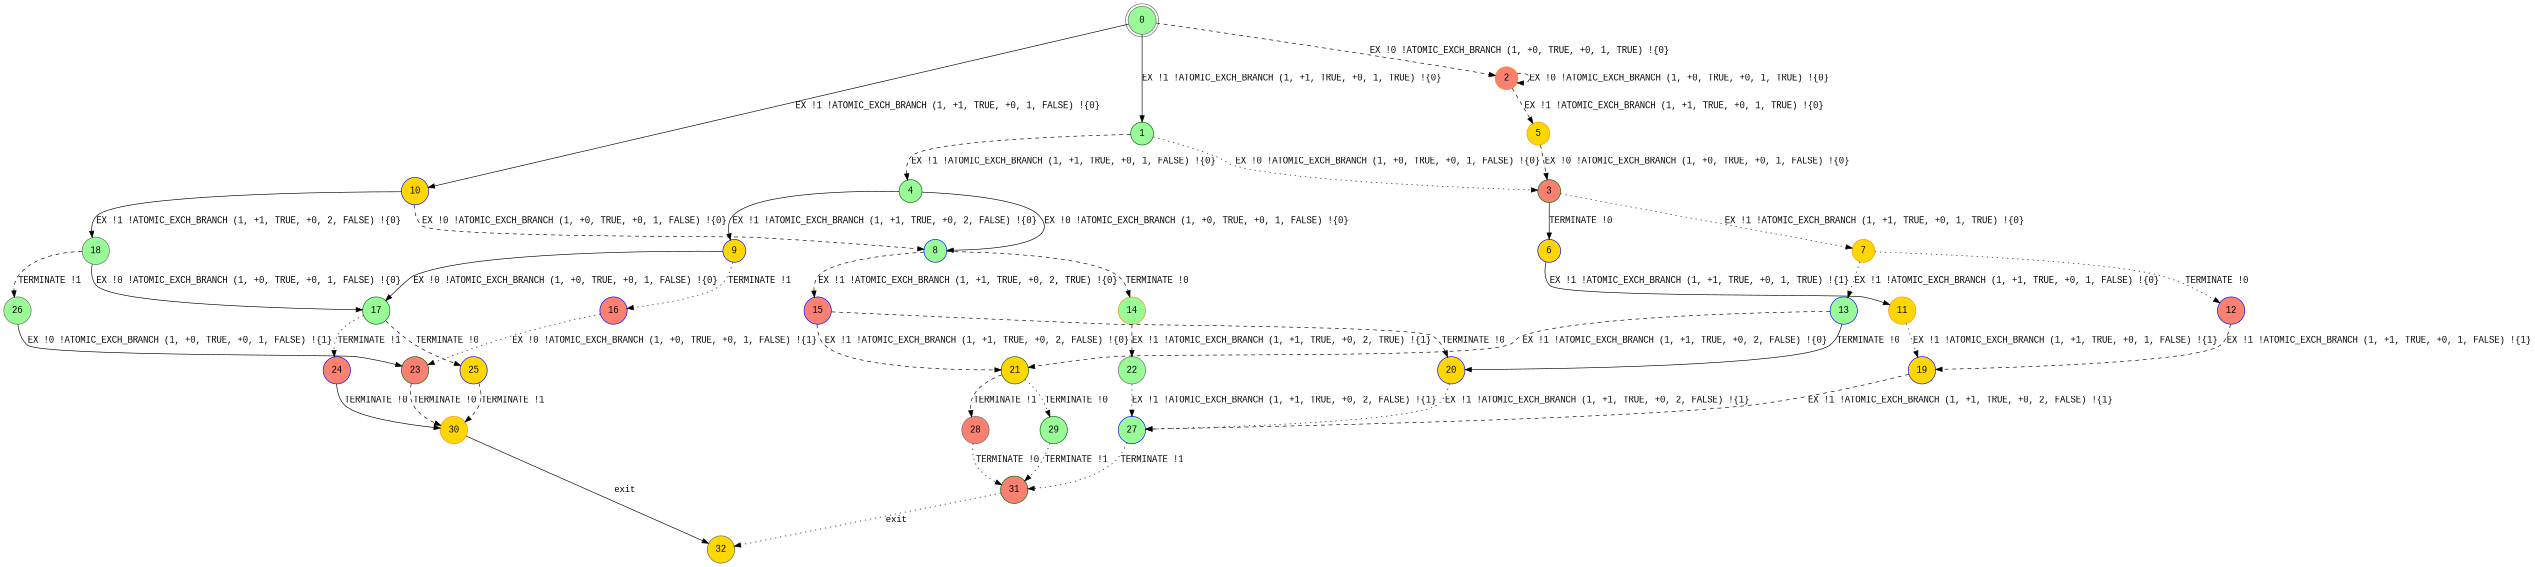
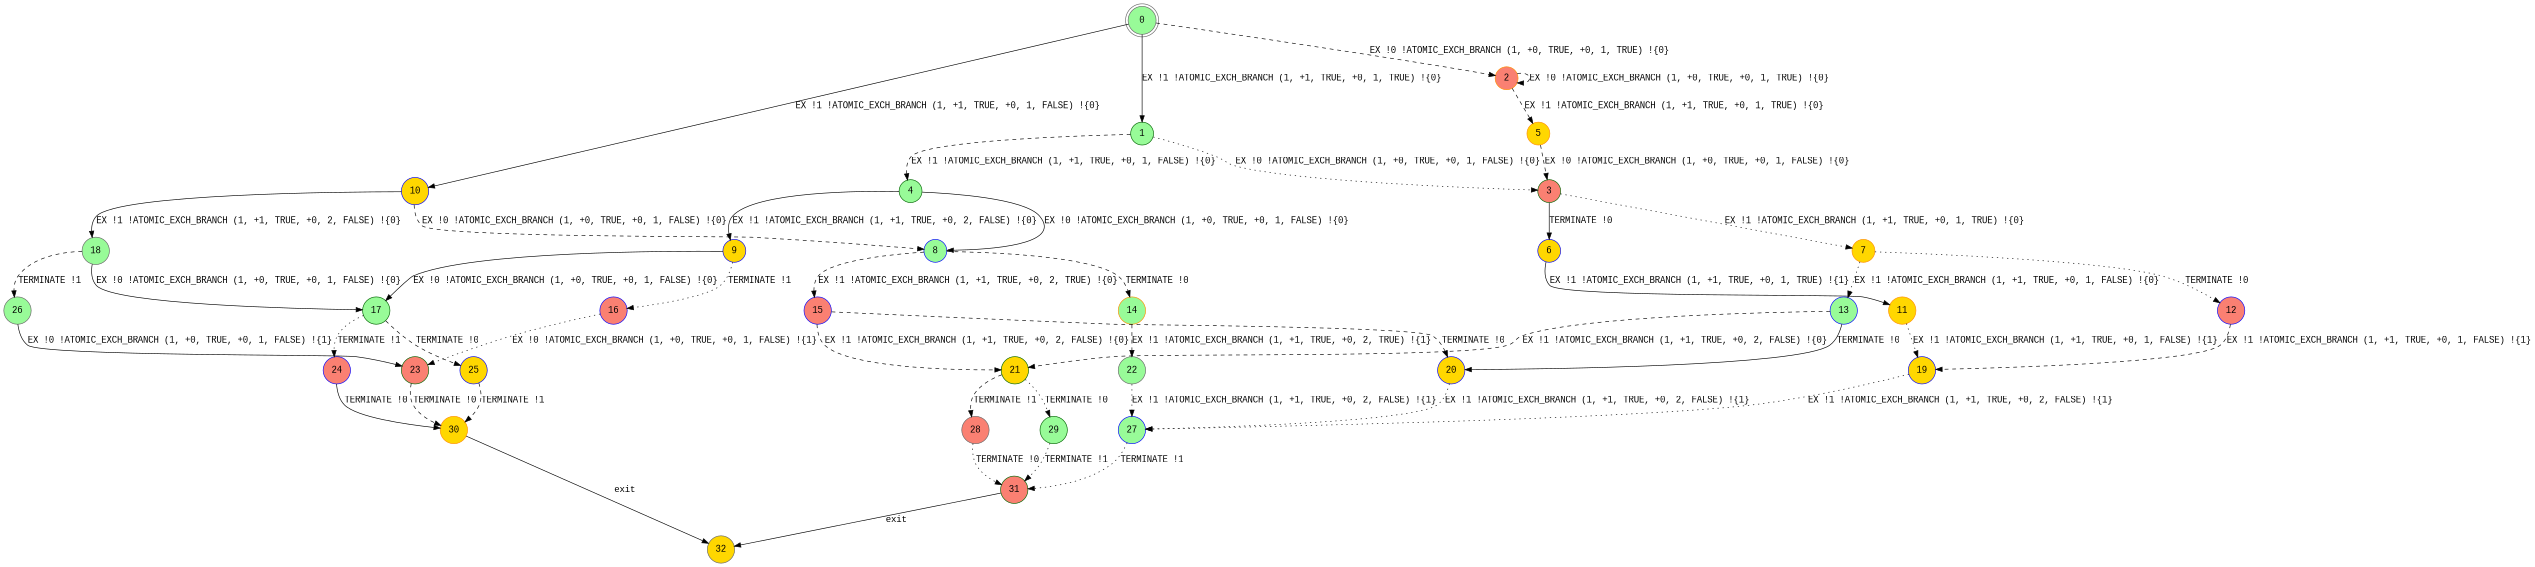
(1532, 418) -> (1532, 418)
(871, 519) -> (871, 519)
